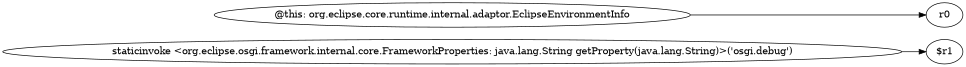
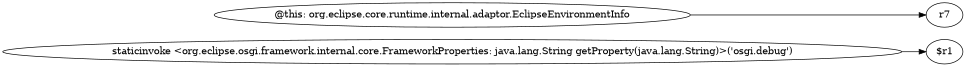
(945, 15) -> (945, 15)
